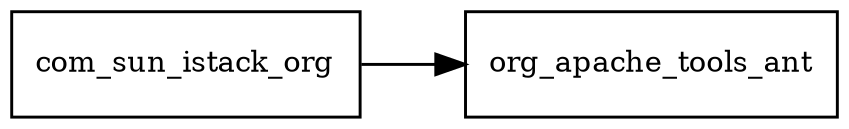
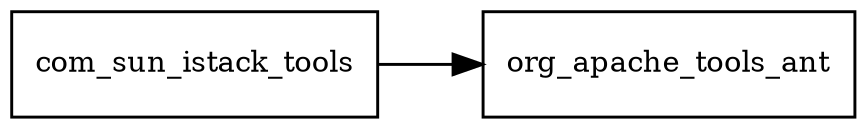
(186, 64) -> (195, 64)
